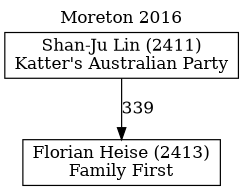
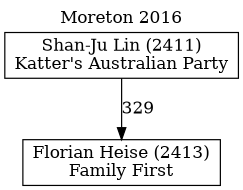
(138, 109) -> (138, 109)
